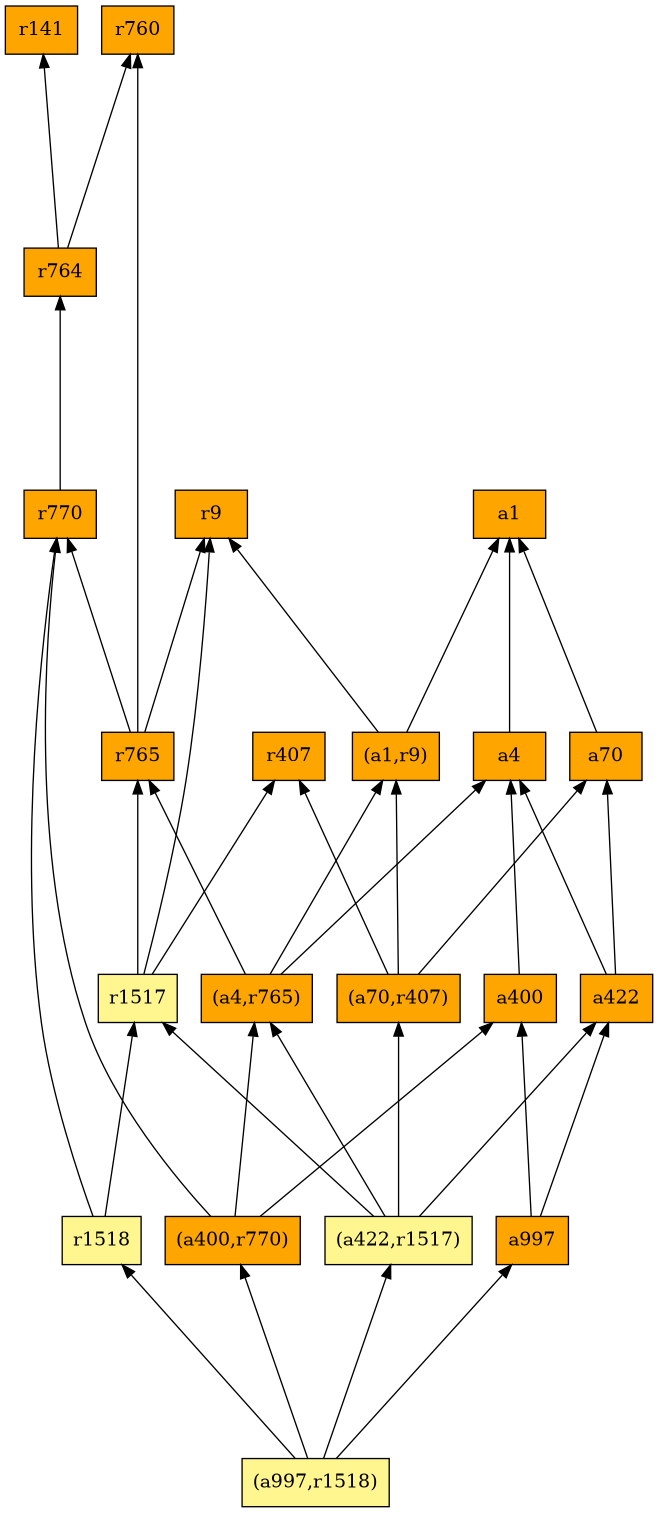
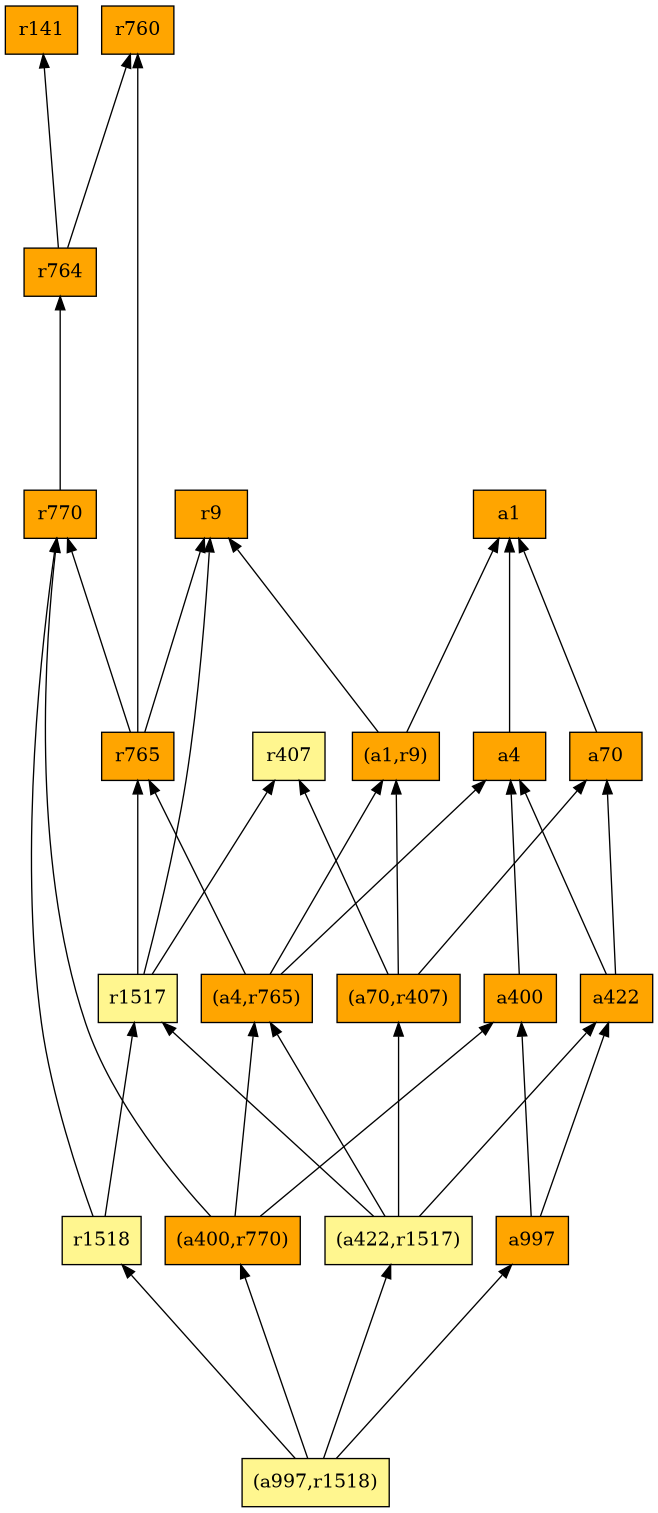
(289, 756) -> (289, 756)
